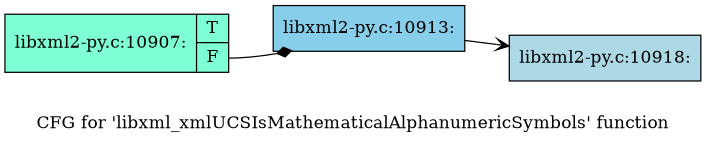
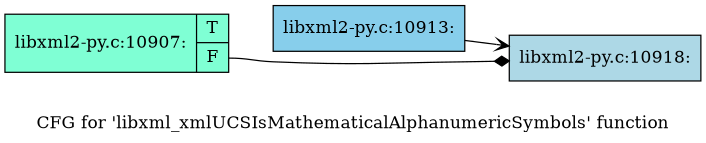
(253, 57) -> (361, 64)
